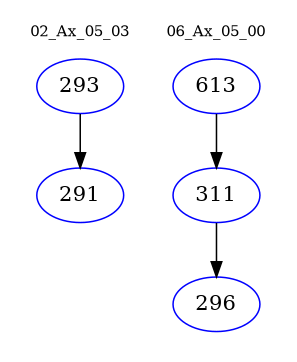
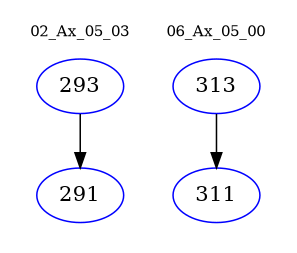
(216, 86) -> (216, 86)
(216, 304) -> none
